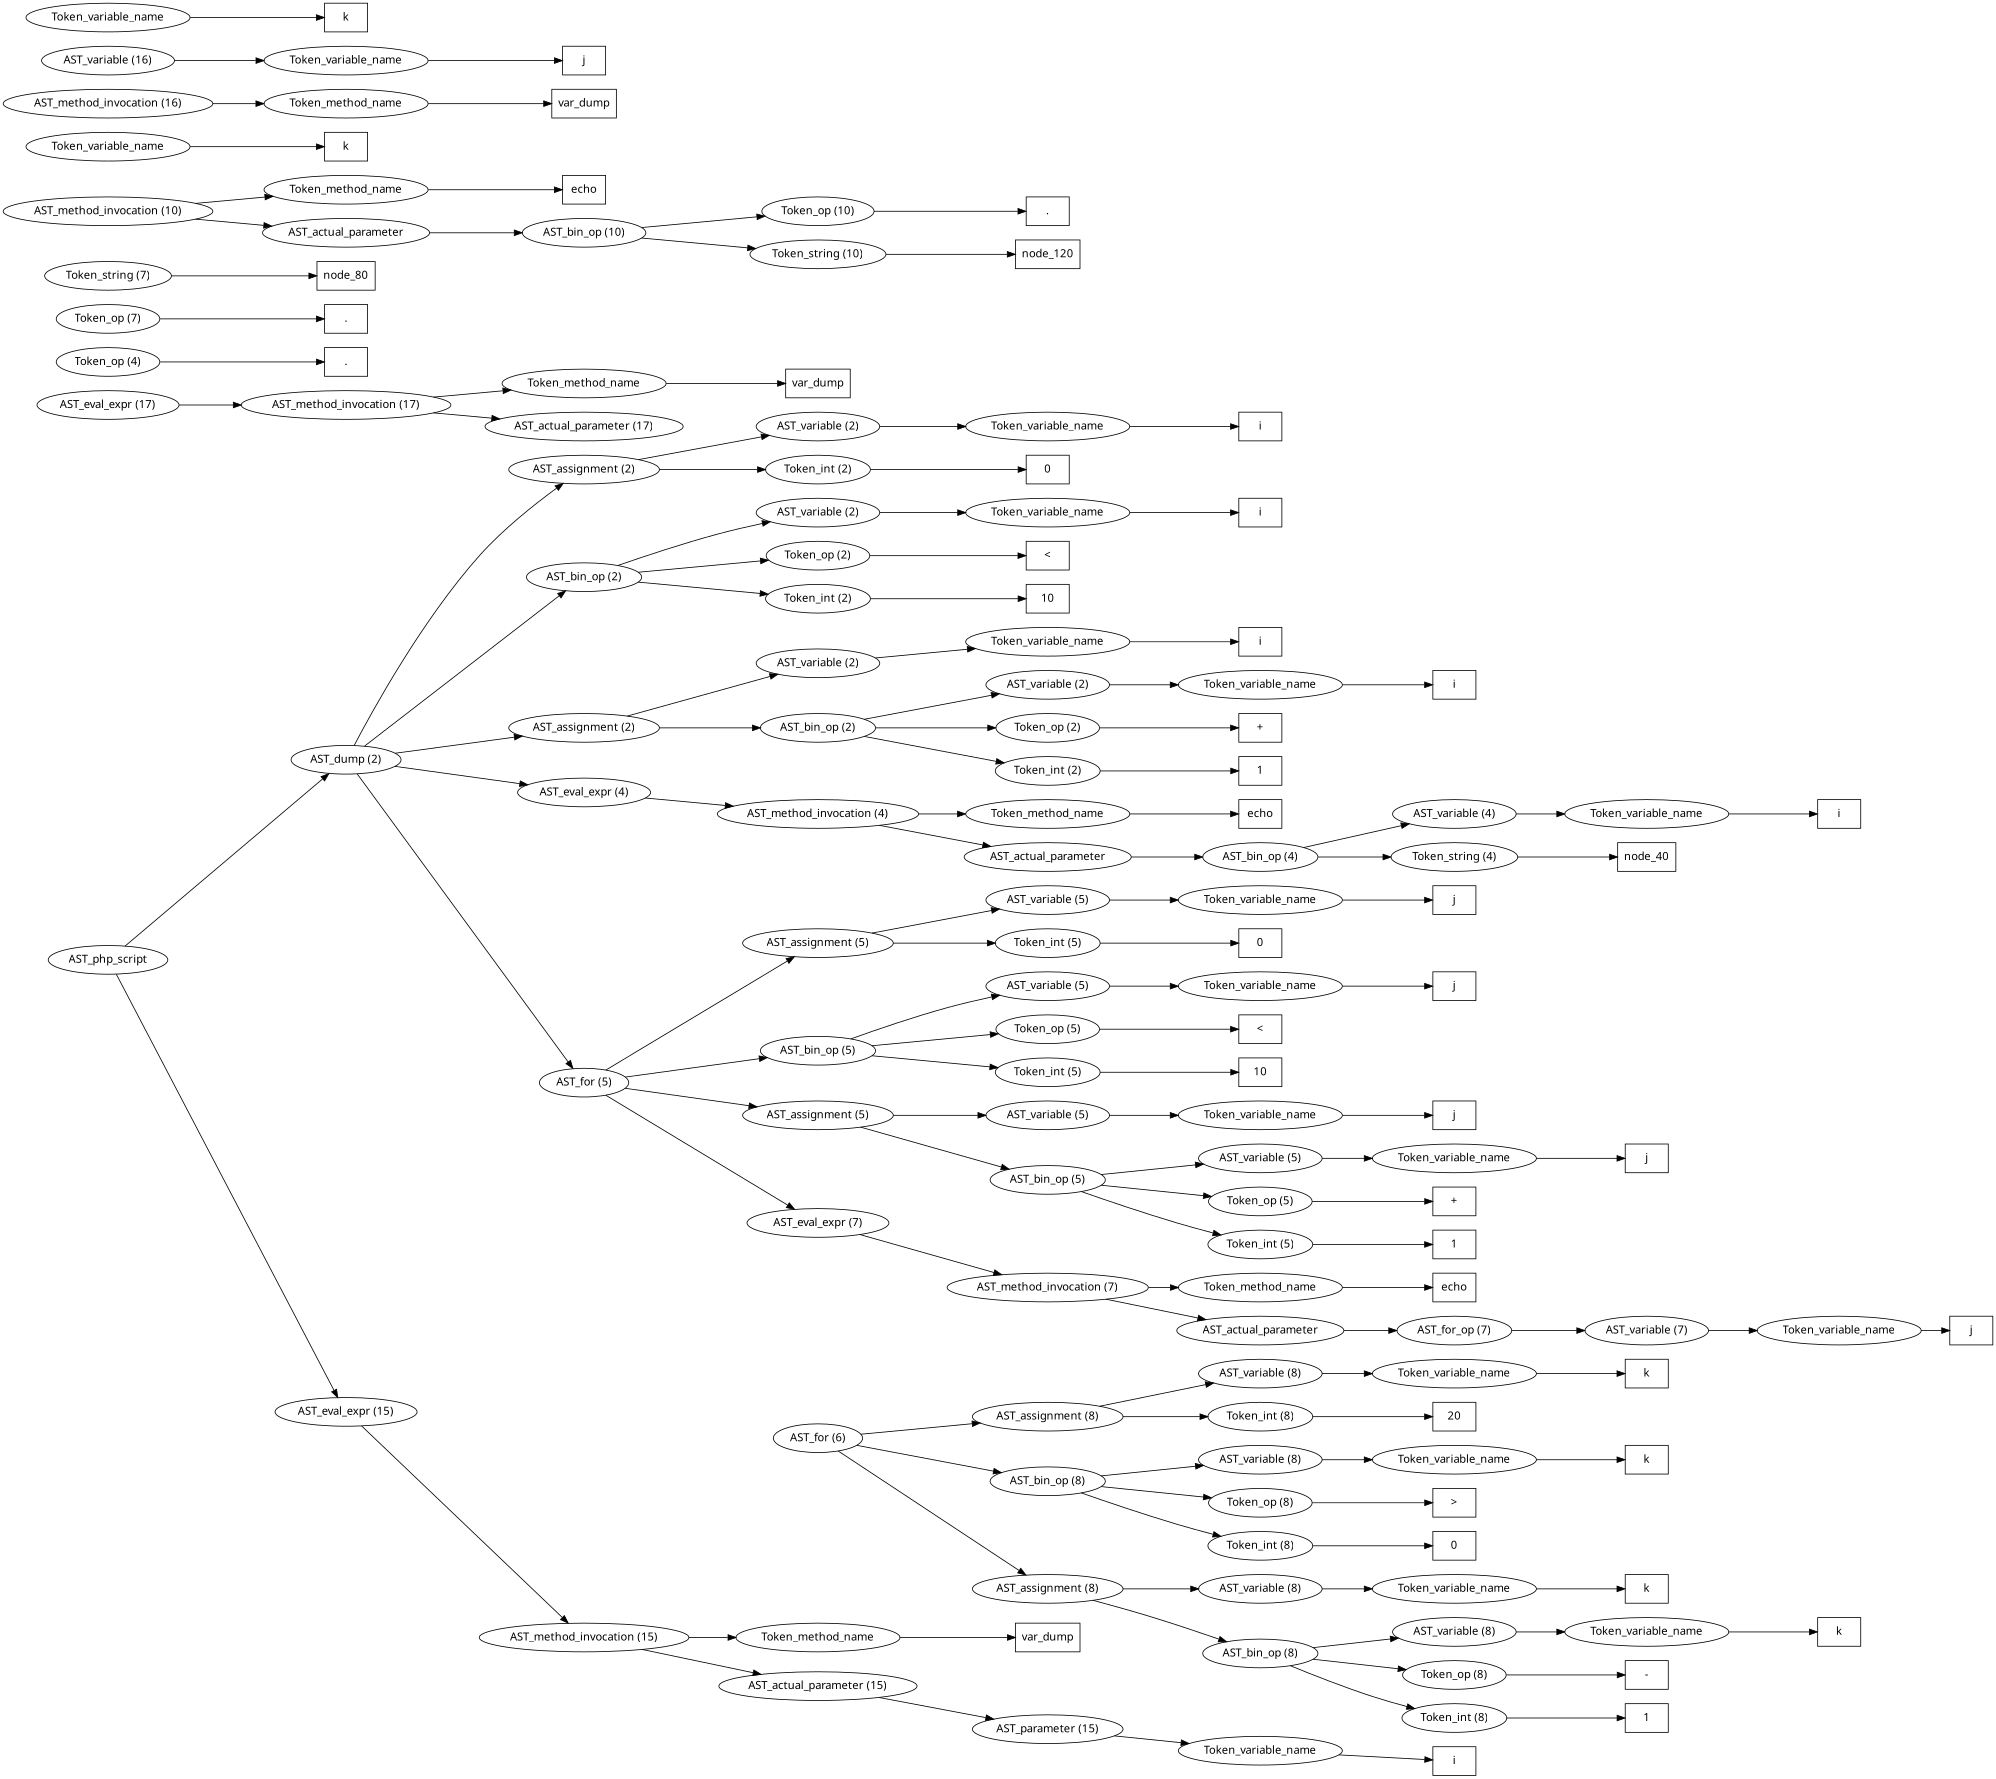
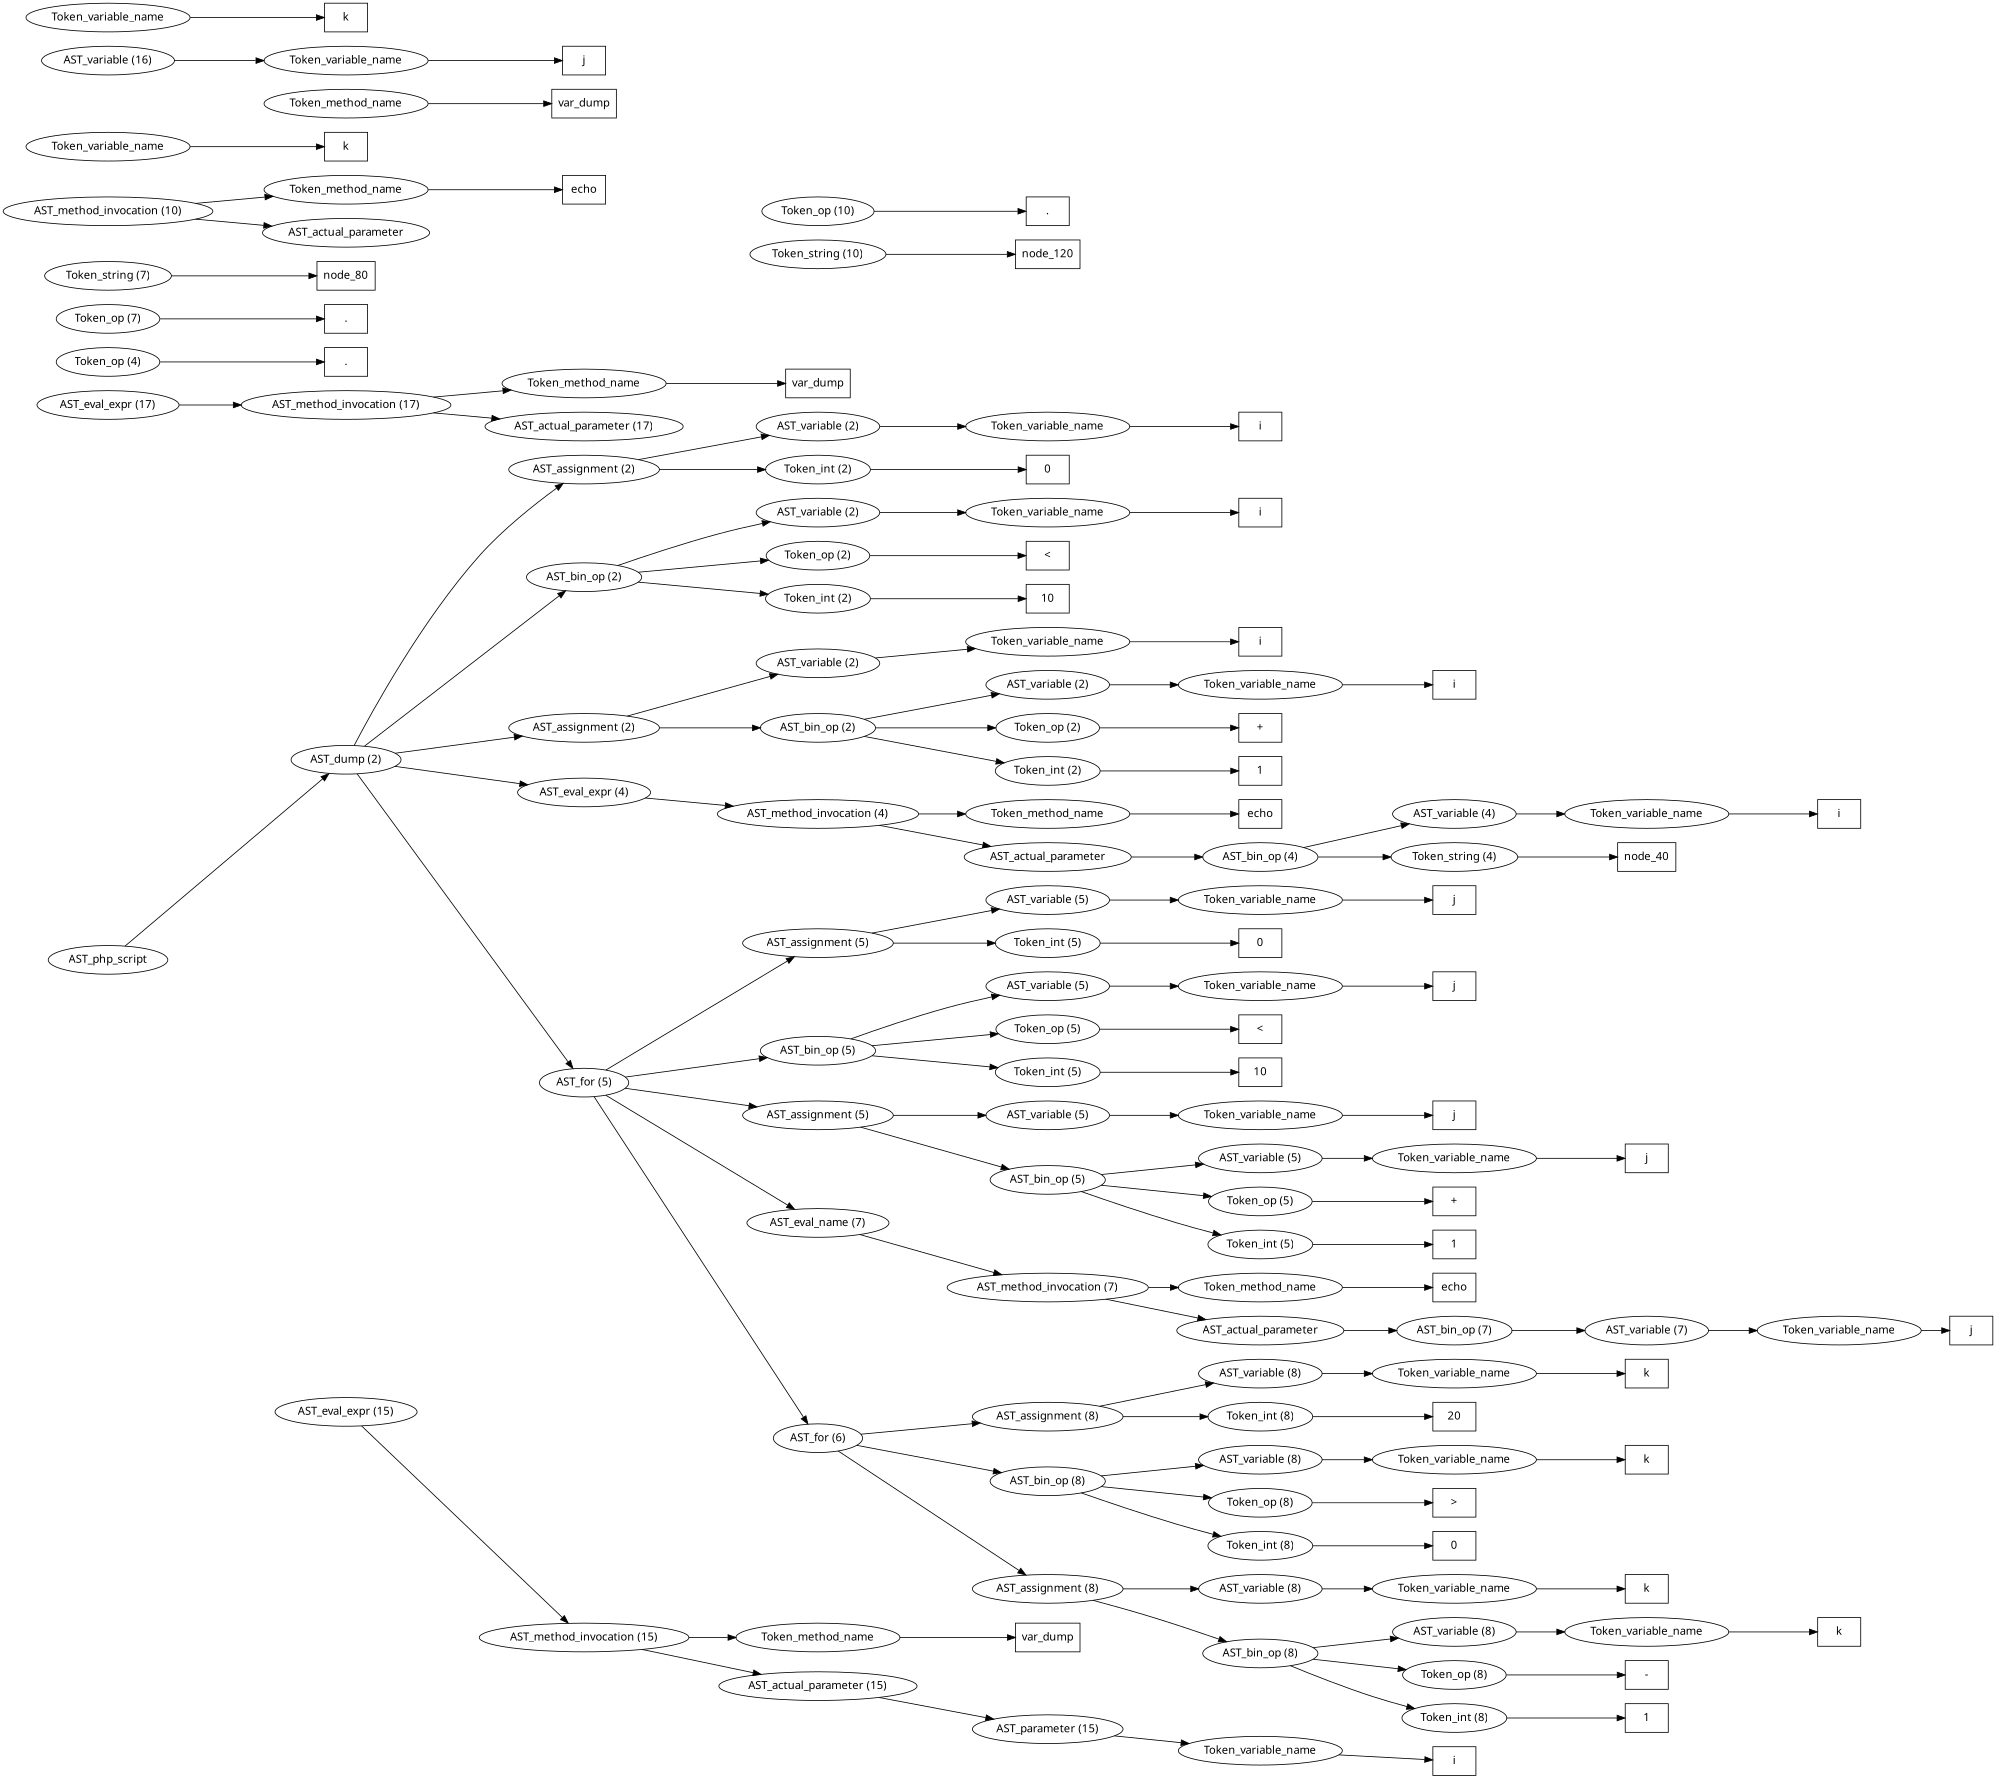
(108, 104) -> none
(584, 233) -> none
(225, 1182) -> none
(818, 1223) -> (818, 1223)
none -> (699, 1257)
(1454, 1331) -> (1454, 1331)
